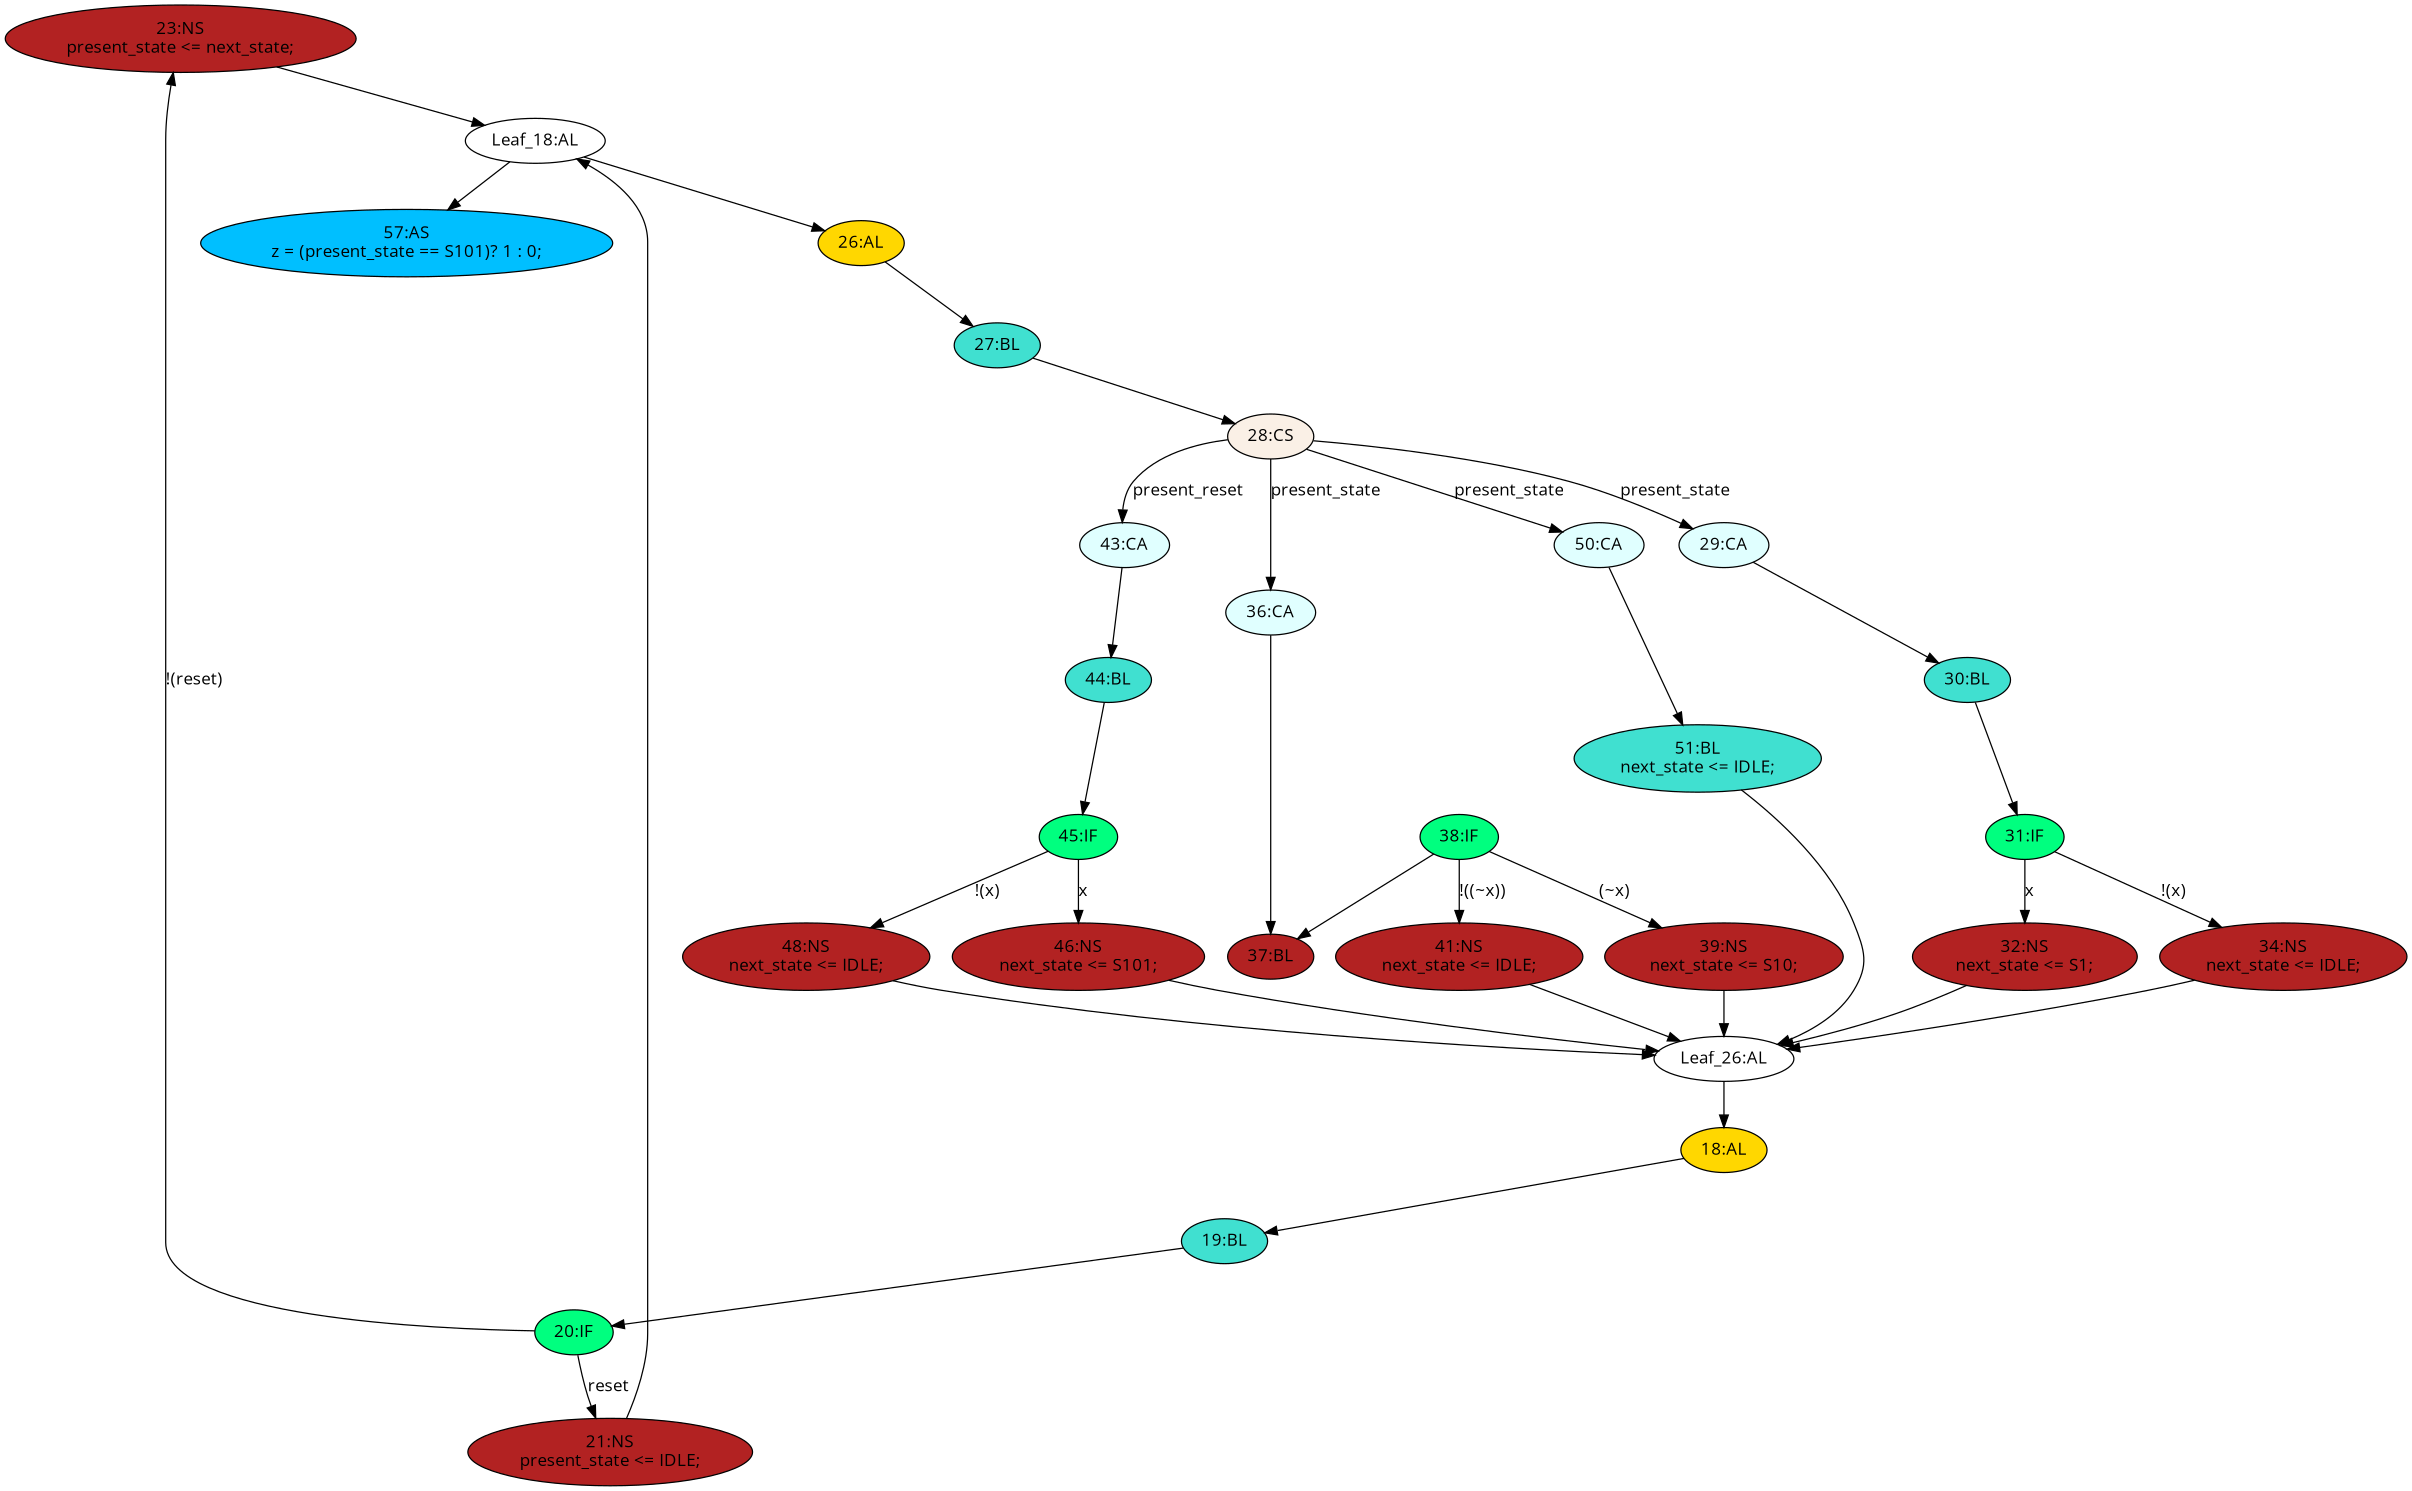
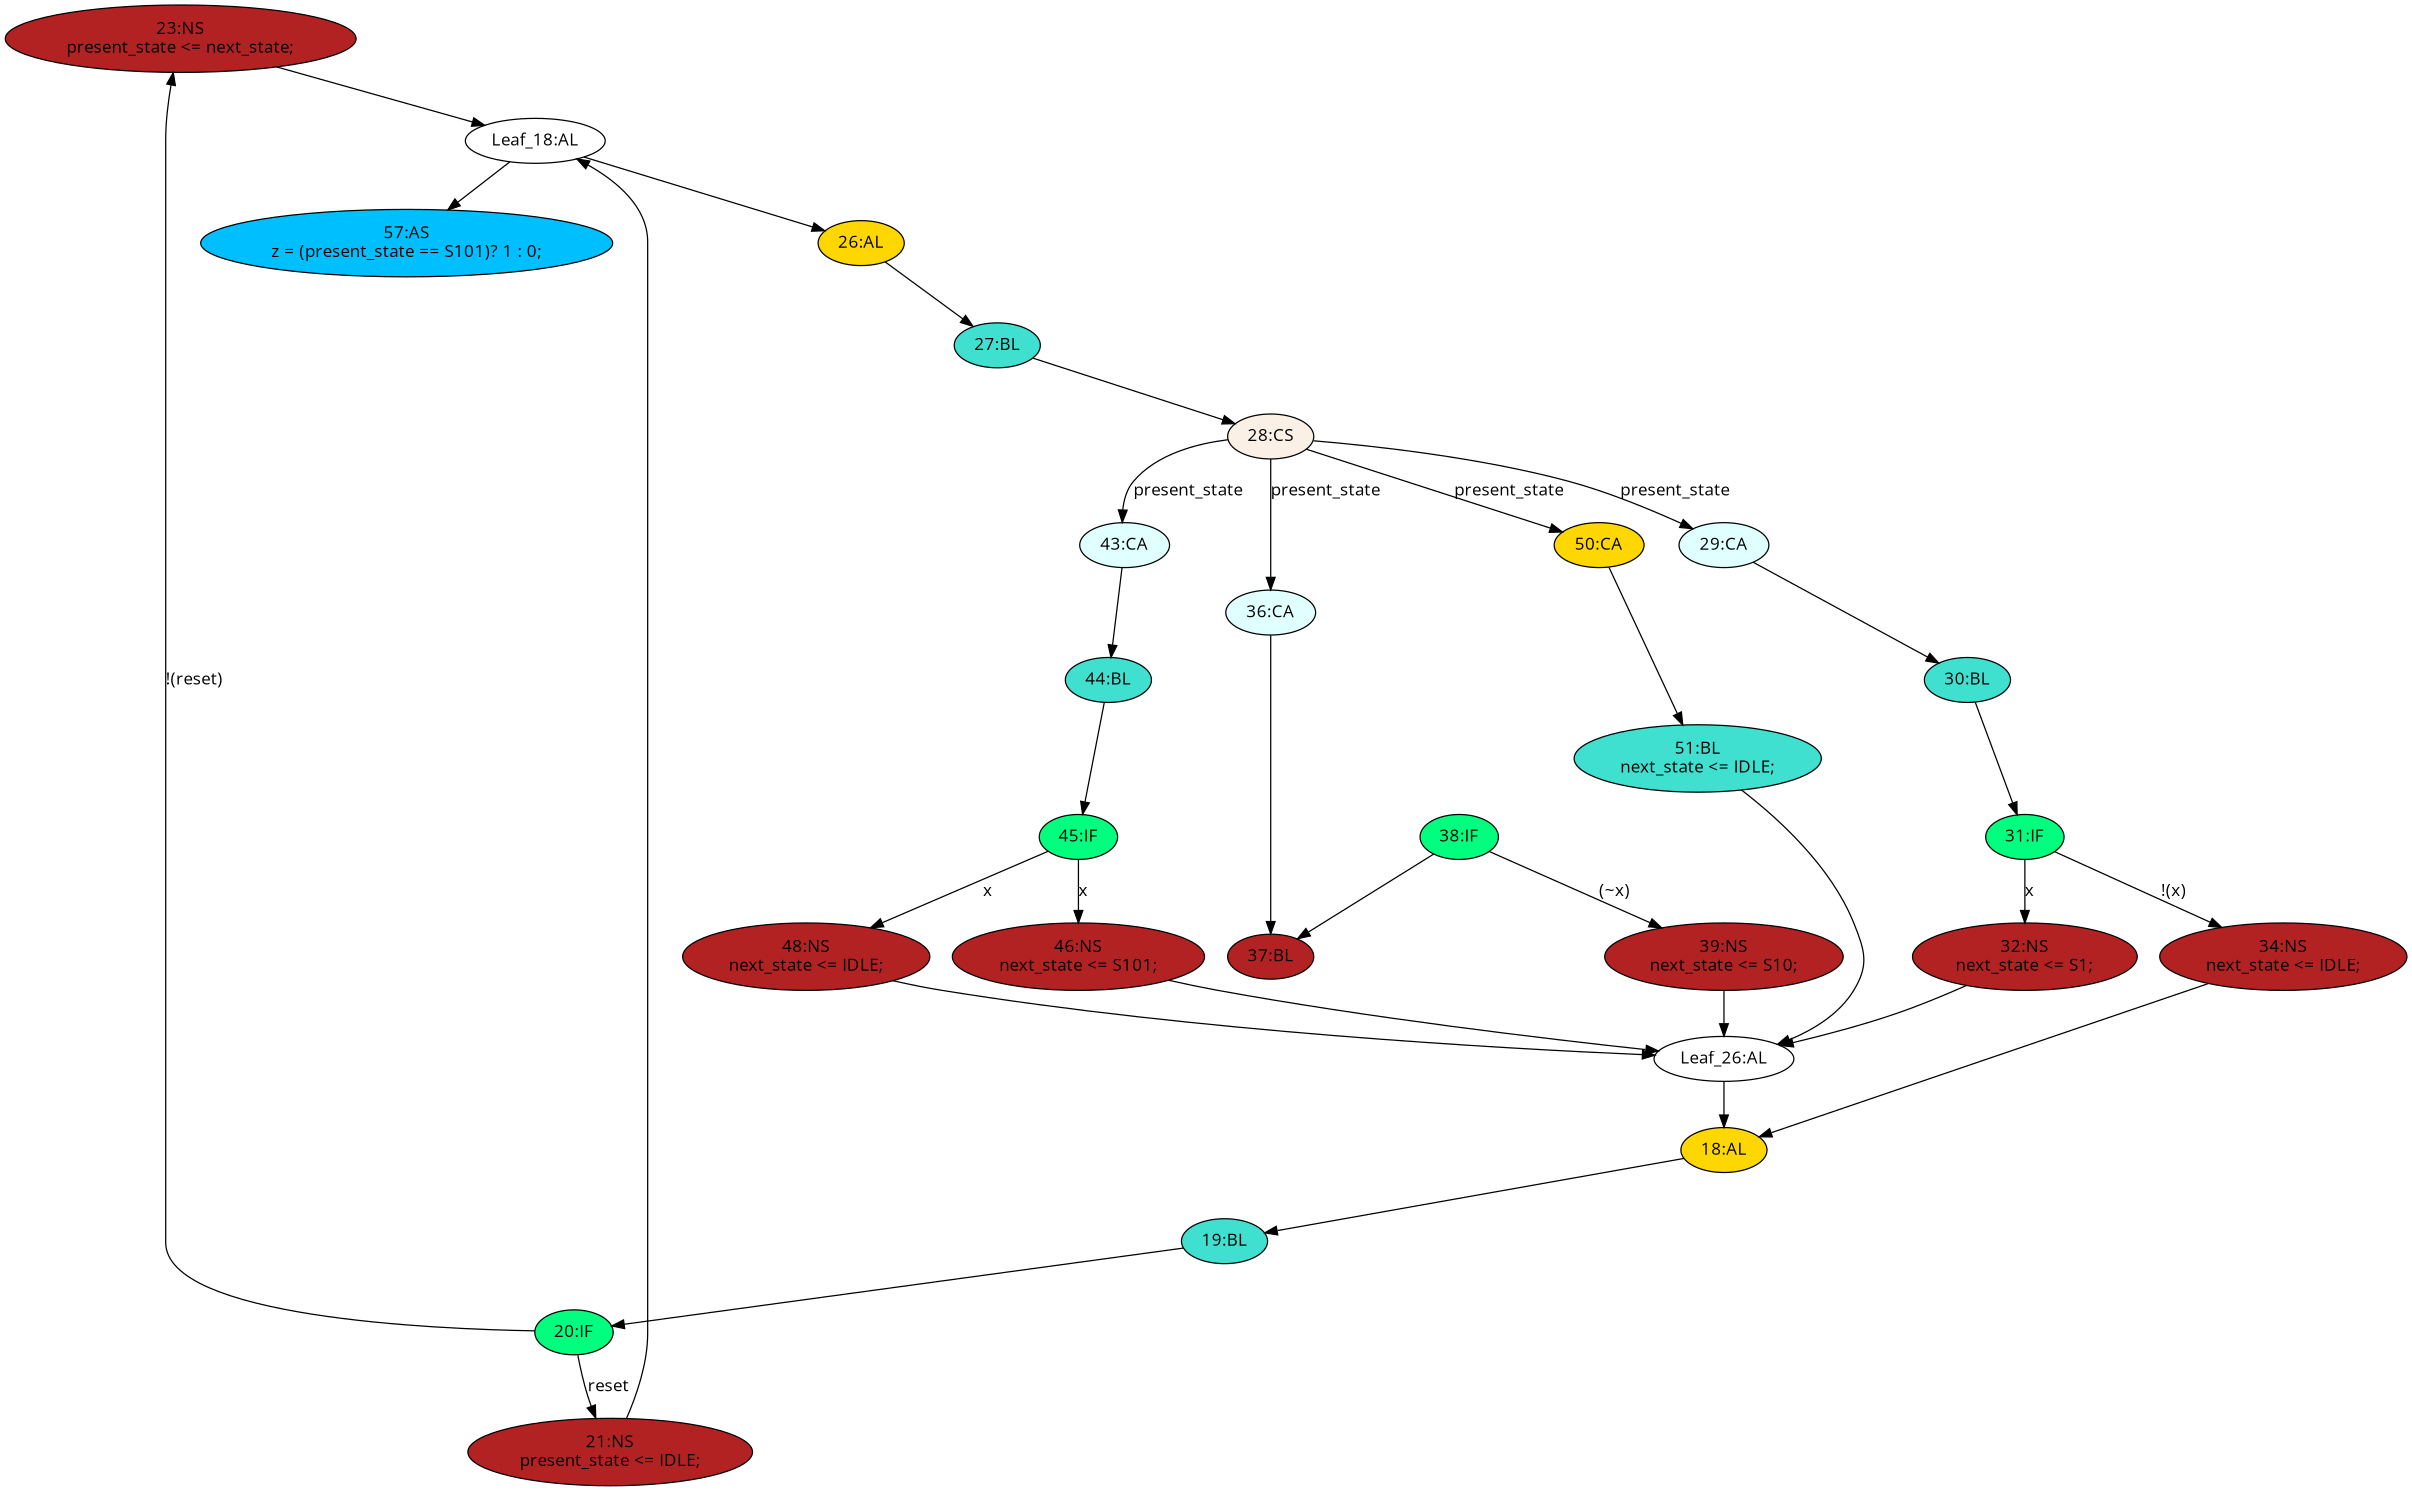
(1188, 491) -> (1188, 491)
(1599, 545) -> (1599, 545)
(988, 891) -> (988, 891)
(1459, 957) -> none
(1998, 1017) -> (1990, 1058)
